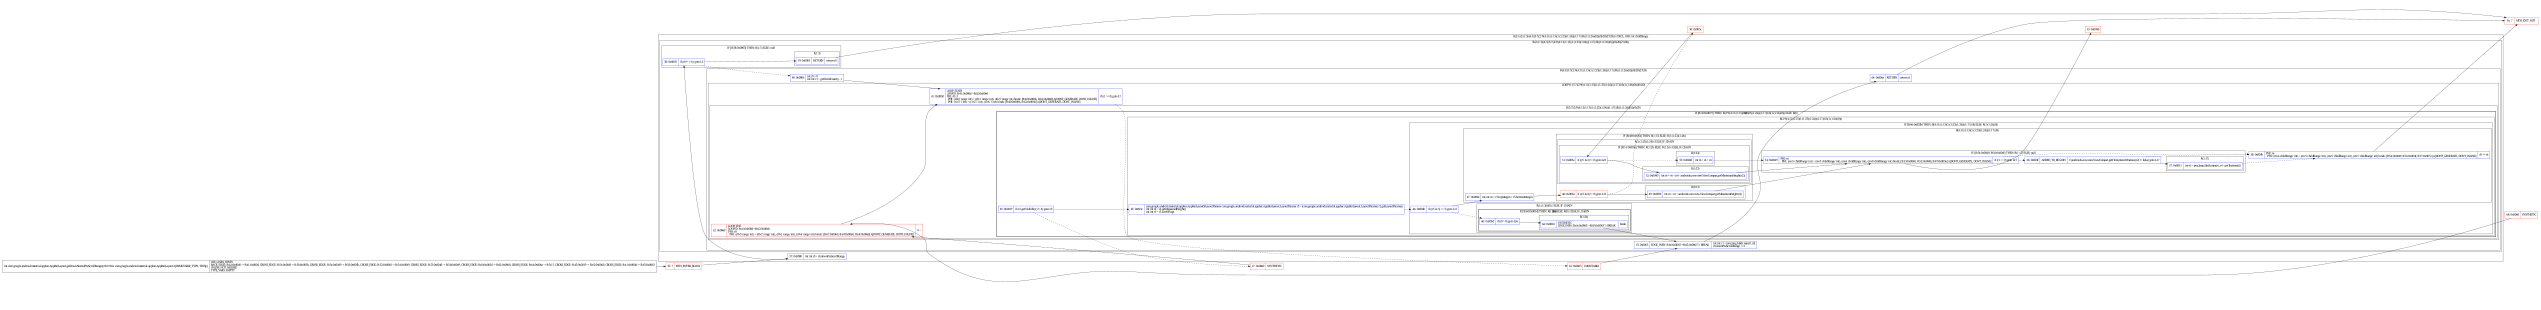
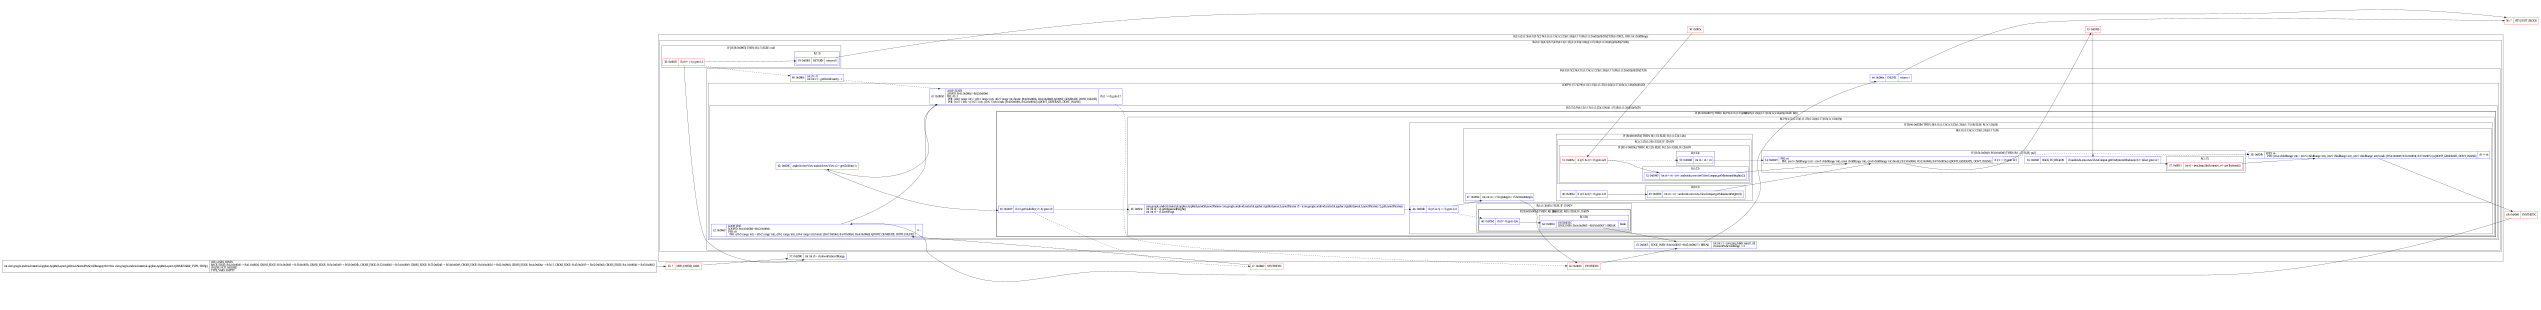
(2526, 21) -> (2526, 21)
(684, 62) -> (684, 62)
(1892, 78) -> (1892, 78)
(891, 84) -> (891, 84)
(2445, 88) -> (2445, 185)
(1648, 113) -> none
(2270, 153) -> (2271, 153)
(1584, 160) -> (1584, 160)
(2021, 160) -> (2093, 94)
(2054, 160) -> (2053, 160)
(2278, 161) -> (2278, 161)
none -> (817, 166)
(2205, 166) -> (2205, 166)
(1584, 194) -> (1584, 194)
(696, 196) -> (697, 204)
(1546, 196) -> (1538, 227)
(817, 230) -> (817, 230)
(688, 266) -> (688, 266)
(1592, 266) -> (1592, 266)
